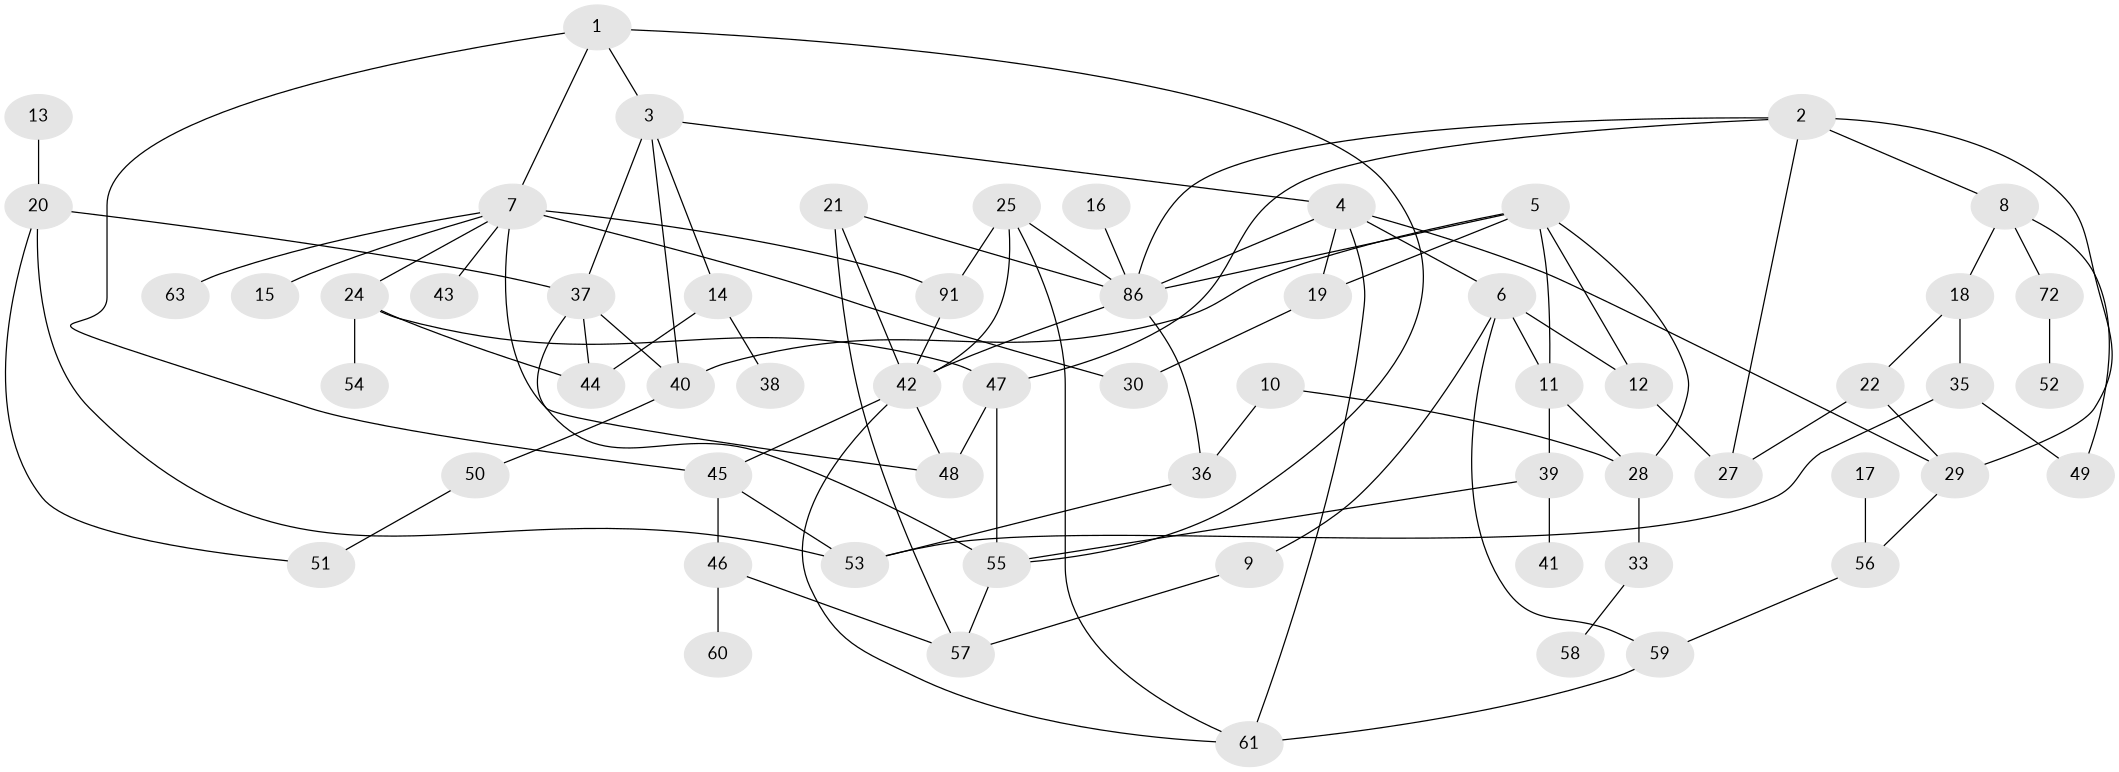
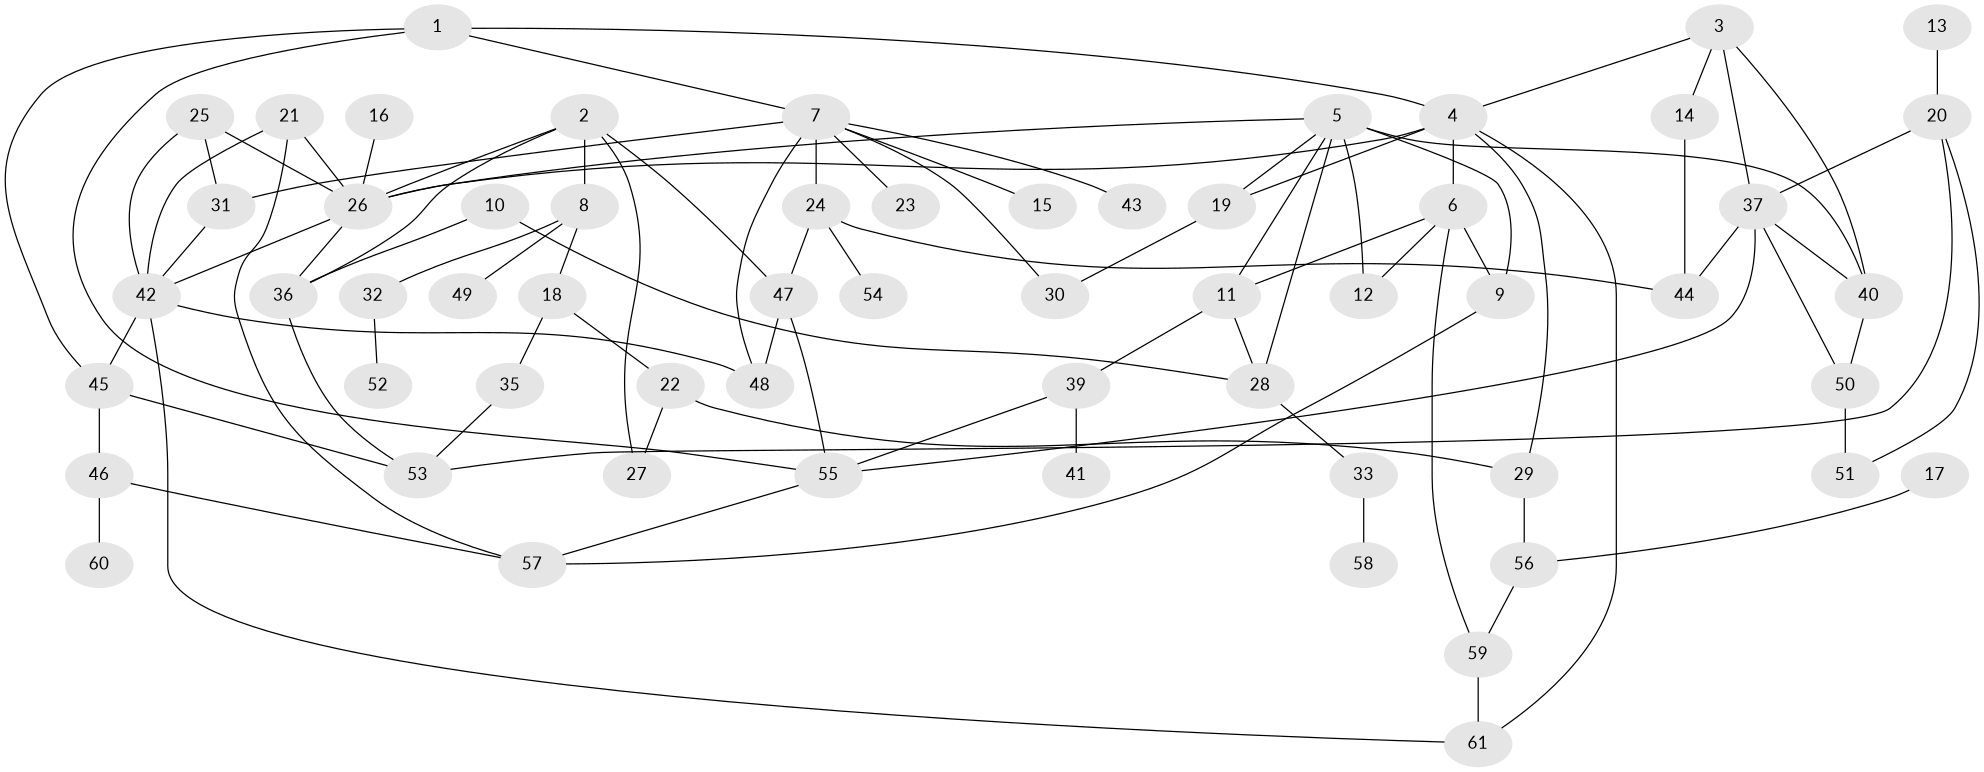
(623, 72) -> (950, 44)
none -> (1477, 171)
(2087, 242) -> (430, 202)
(175, 296) -> (906, 207)
(950, 296) -> (221, 207)
(1134, 296) -> (358, 207)
none -> (1799, 296)
(2050, 296) -> (373, 296)
(770, 386) -> none
(1684, 430) -> none
(2020, 431) -> none
(1065, 498) -> none
